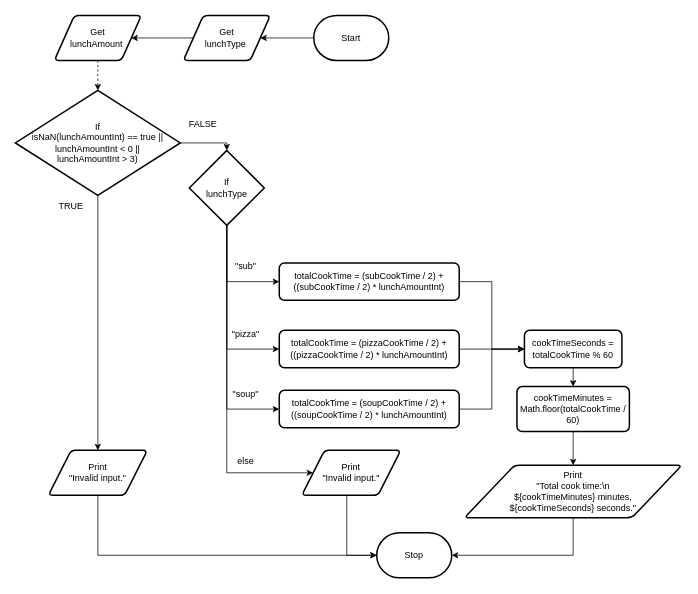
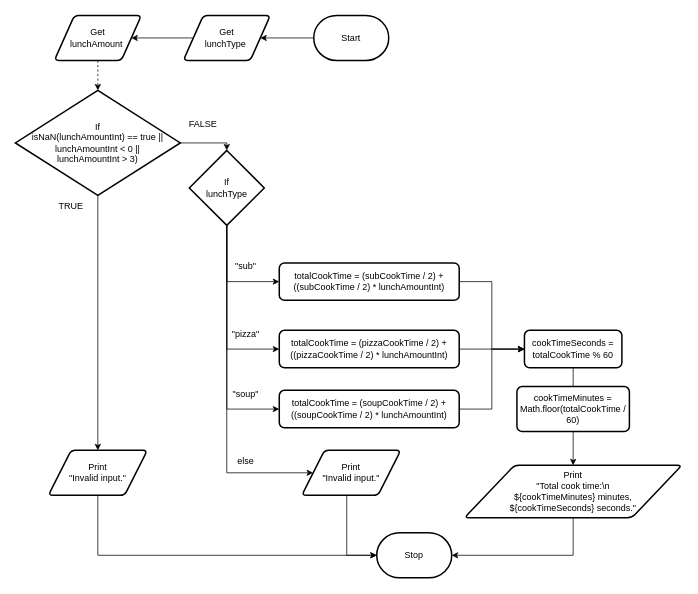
(573, 380) -> (573, 381)
